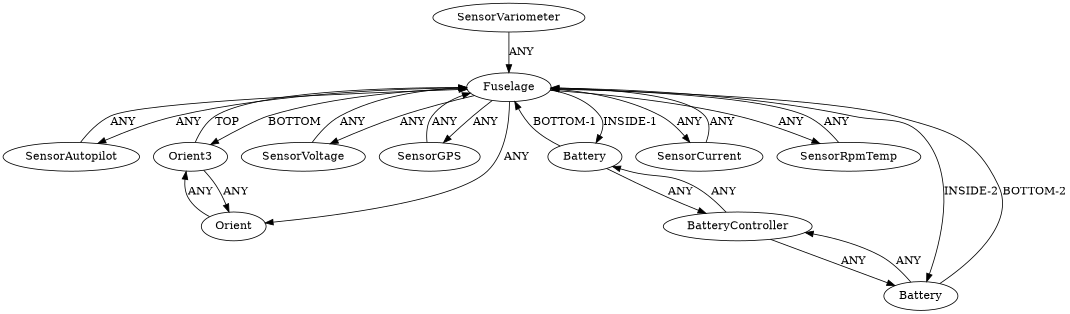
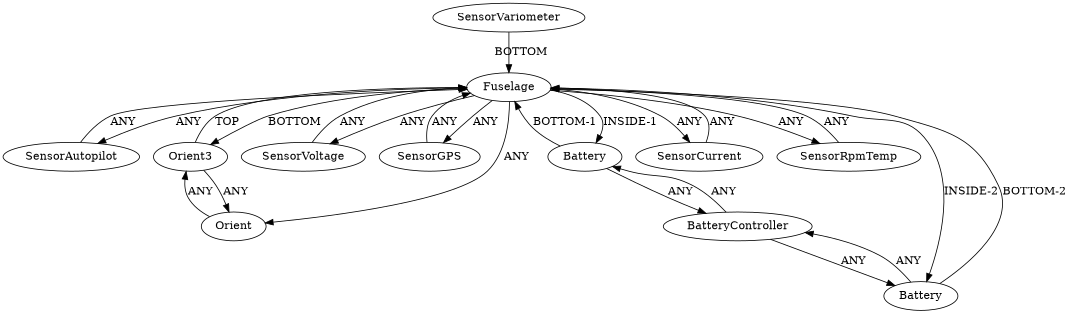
(521, 52) -> (521, 52)
